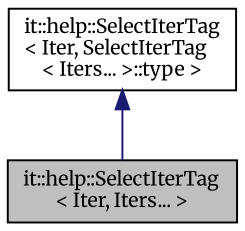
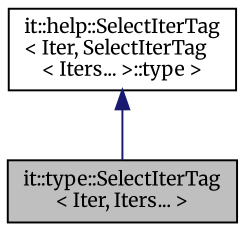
(122, 191) -> (122, 191)
